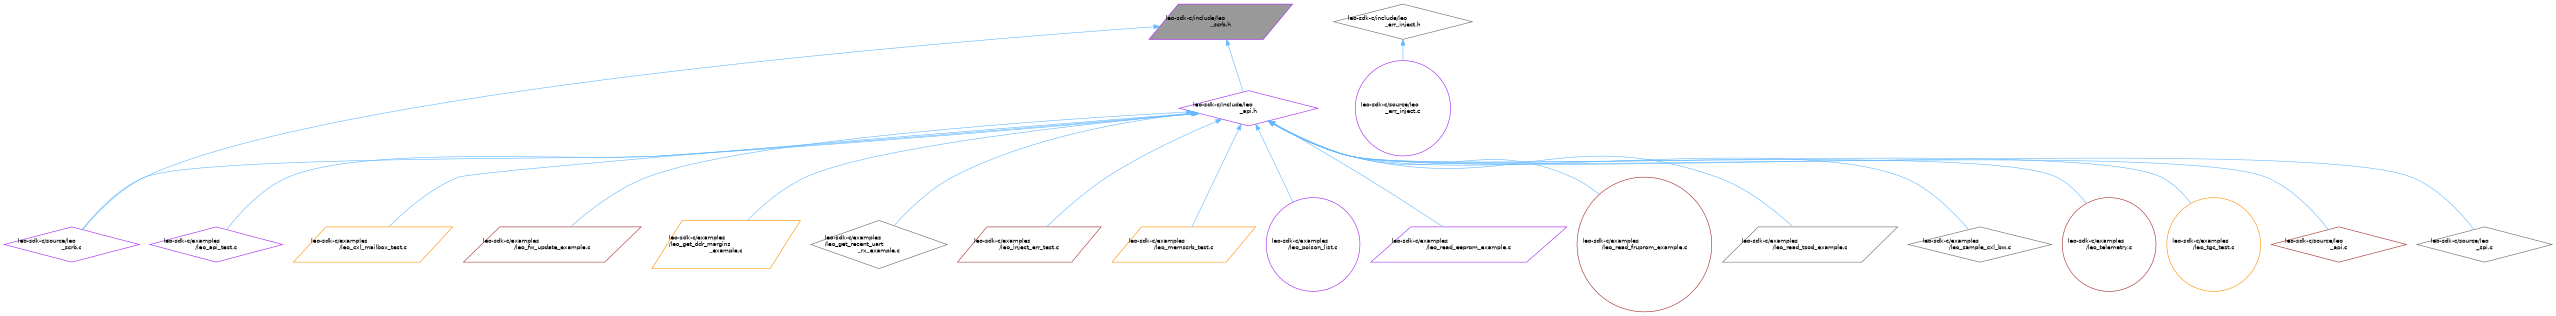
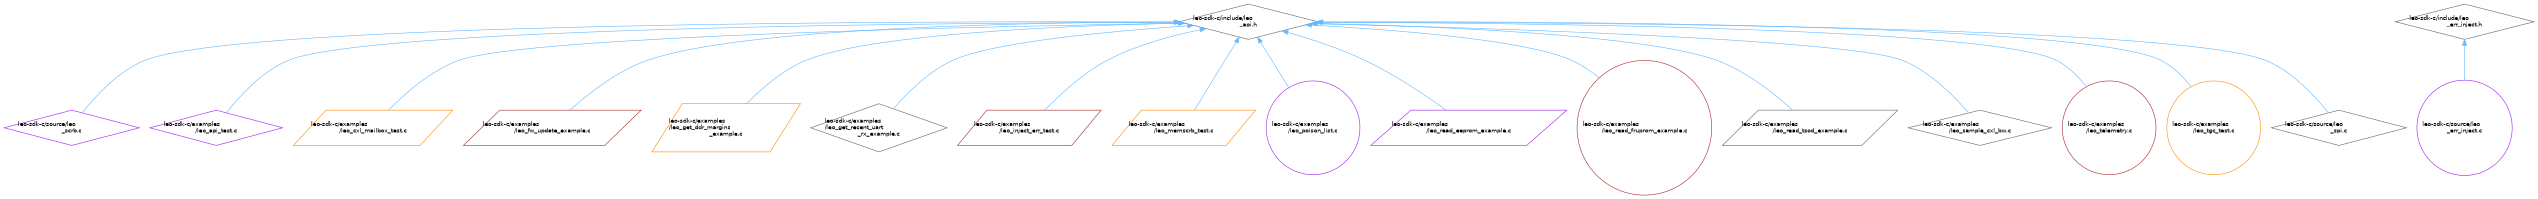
(1221, 22) -> none
(1248, 108) -> (1248, 22)
(2339, 245) -> none
